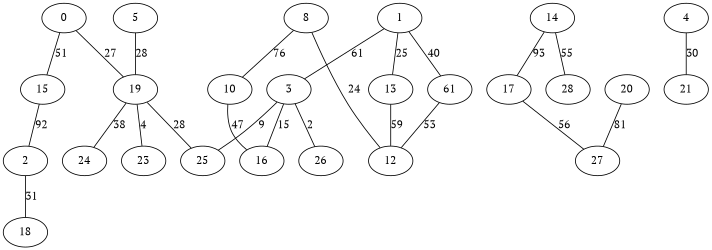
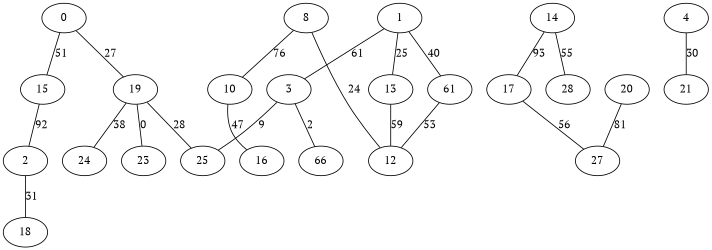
(135, 18) -> none
(144, 125) -> (144, 125)
(275, 125) -> none
(321, 161) -> (321, 161)
